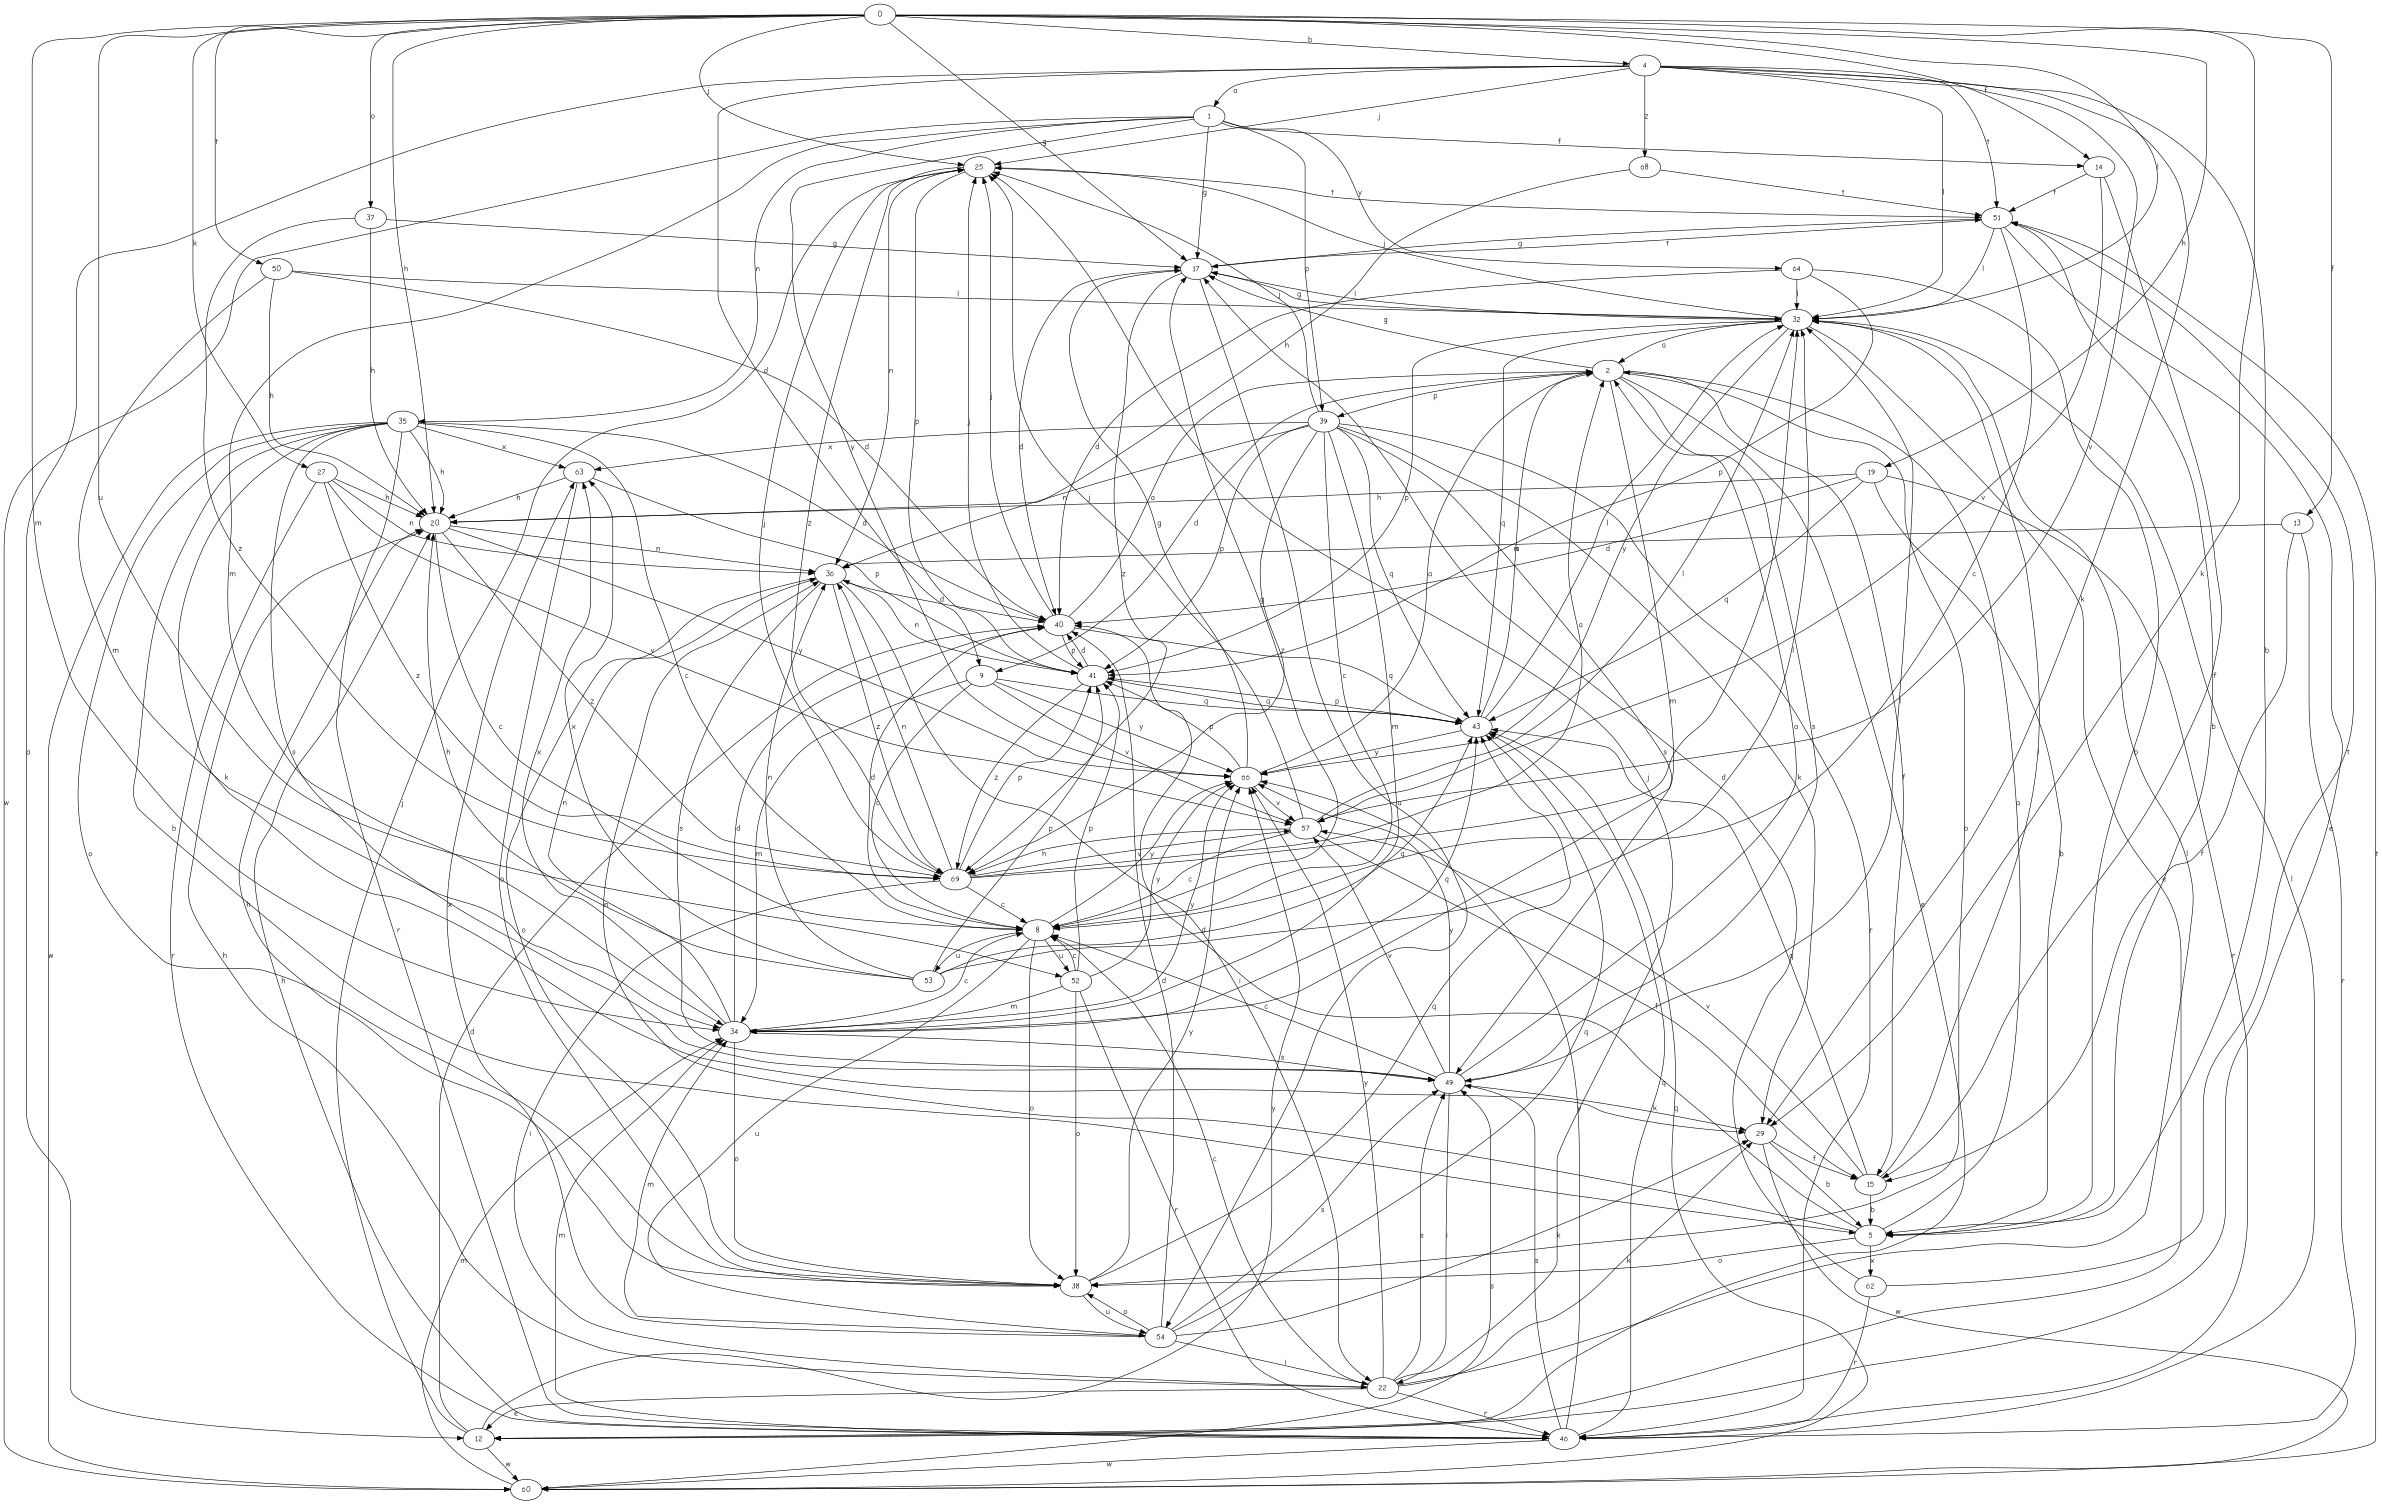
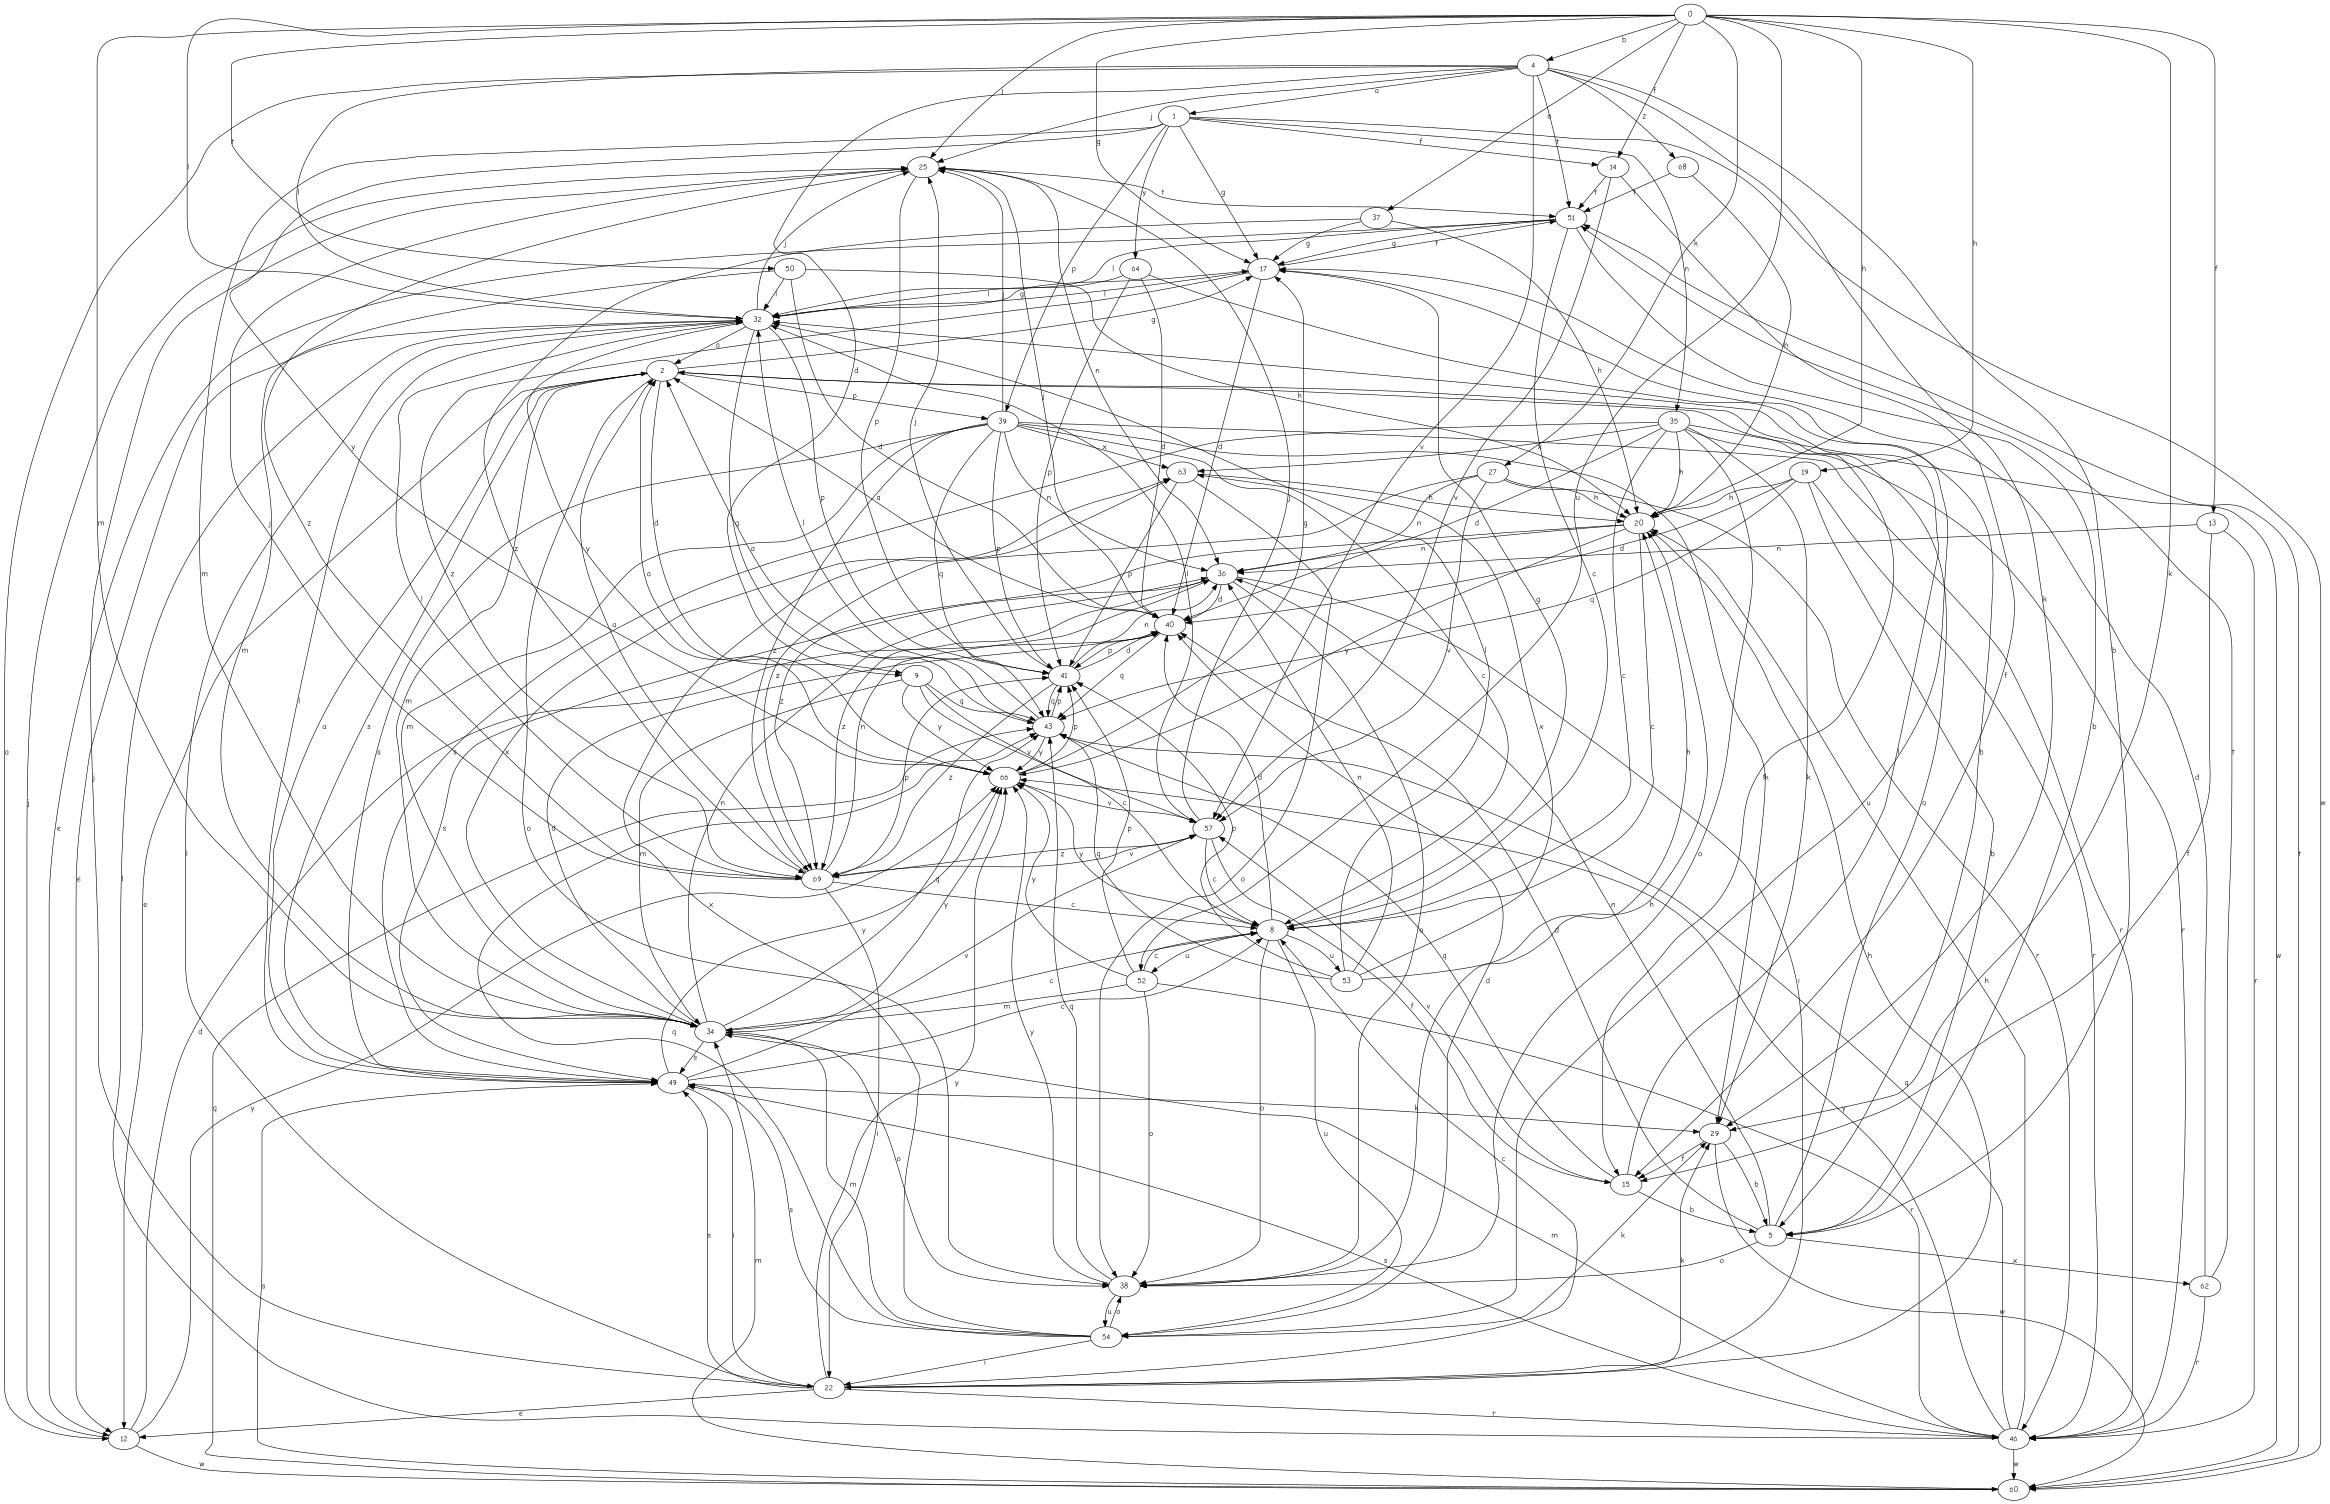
(1044, 854) -> (1063, 854)
(636, 1083) -> none
